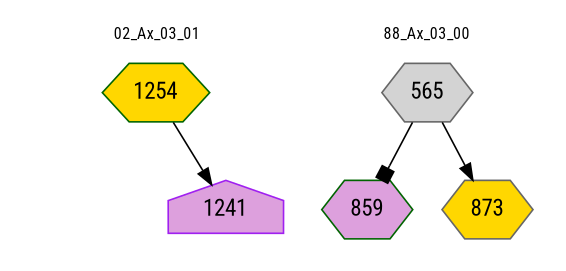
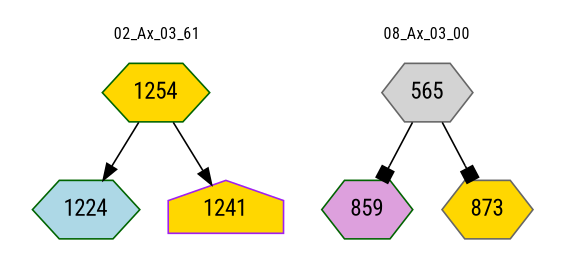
(158, 35) -> (158, 35)
(427, 35) -> (427, 35)
(454, 144) -> (454, 144)
none -> (86, 210)
(226, 210) -> (226, 210)
